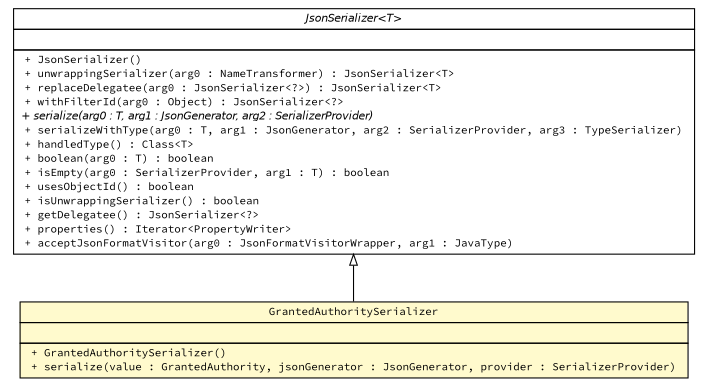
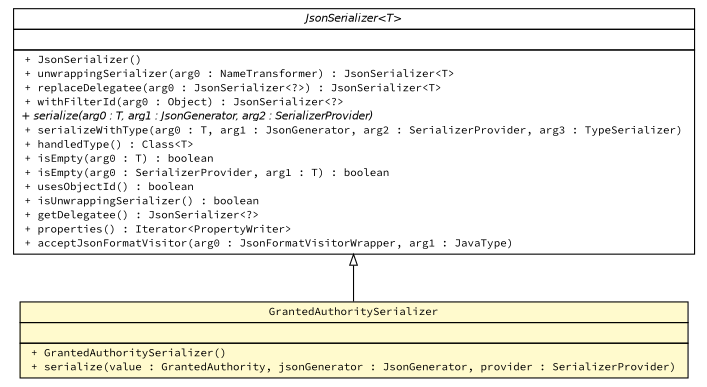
(119, 159) -> (119, 159)
